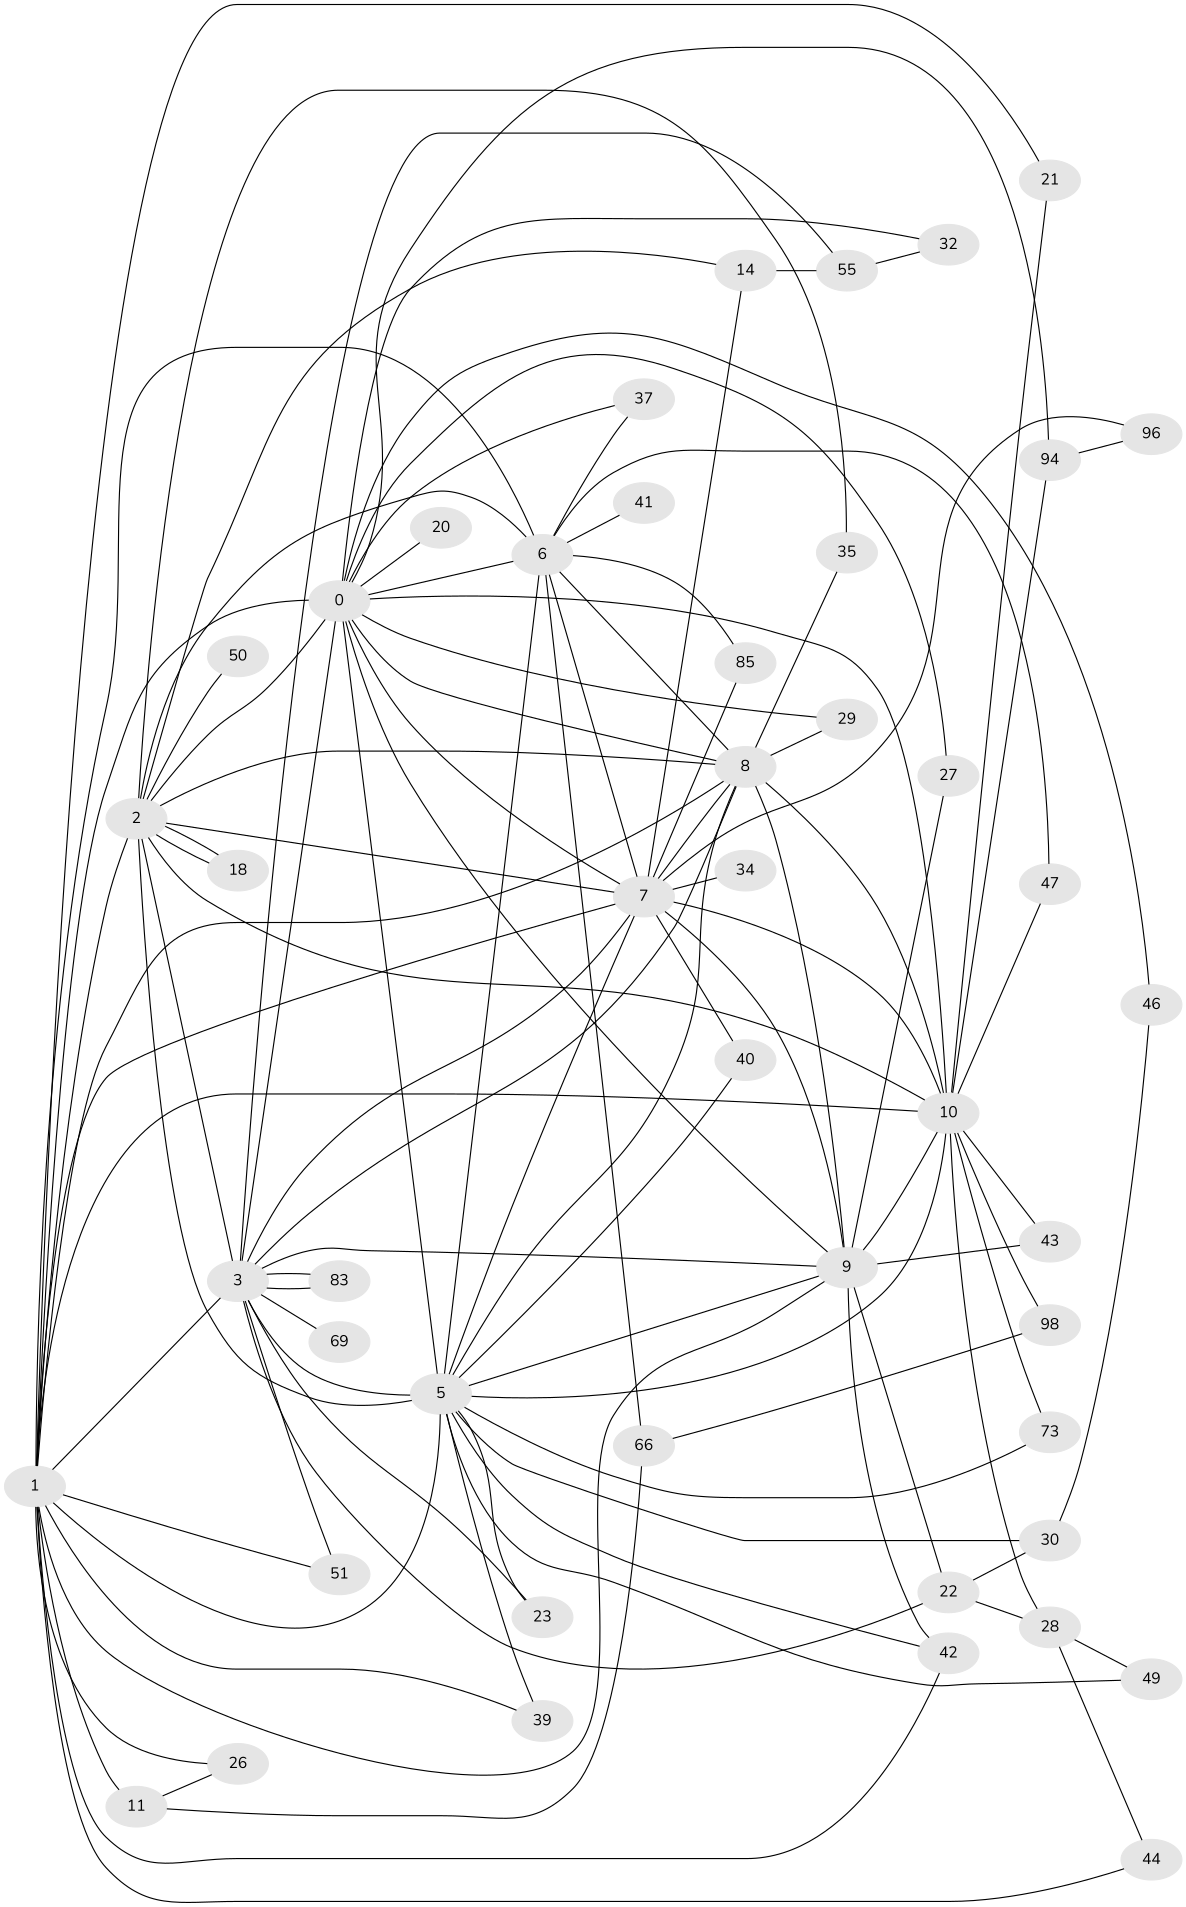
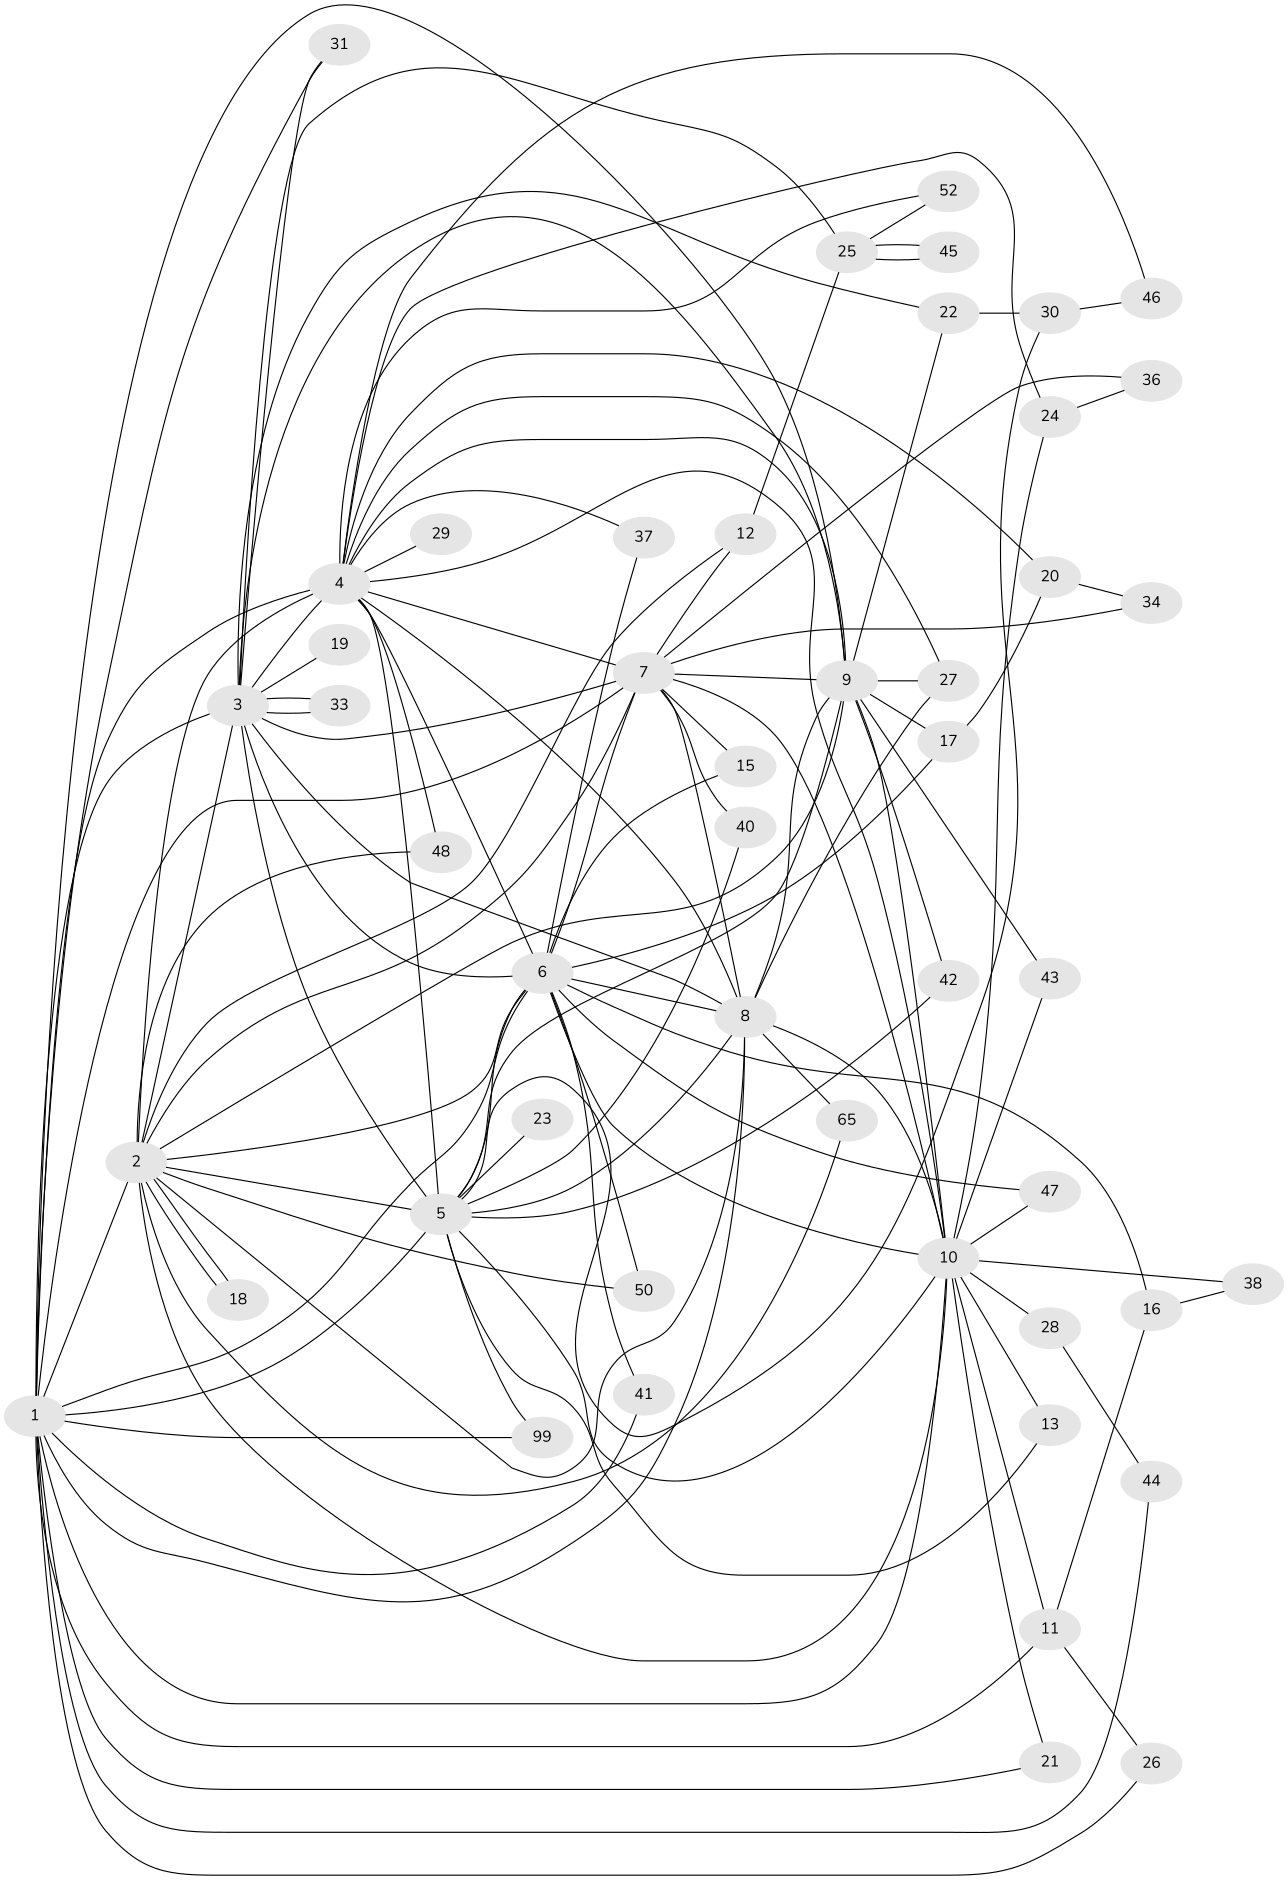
(948, 245) -> (948, 191)
none -> (948, 252)
(745, 271) -> (745, 534)
(847, 271) -> (847, 252)
(1151, 434) -> (1151, 381)
(1050, 460) -> (1050, 417)
(847, 553) -> (847, 1121)
none -> (1101, 590)
(339, 601) -> (339, 584)
(745, 663) -> (745, 767)
none -> (948, 742)
(796, 743) -> (839, 835)
none -> (441, 852)
none -> (514, 942)
none -> (598, 1131)
(538, 1143) -> none
none -> (689, 1180)
(339, 1281) -> (339, 706)
(1050, 1325) -> (1253, 1284)
(339, 1342) -> (339, 645)
(1050, 1432) -> (1050, 1425)
none -> (999, 1444)
(644, 1446) -> (1151, 1310)
(374, 1462) -> (335, 903)
(339, 1574) -> (339, 45)
(999, 1610) -> none
(1151, 1679) -> none
(542, 1721) -> (542, 1438)
(393, 1859) -> (356, 1574)
